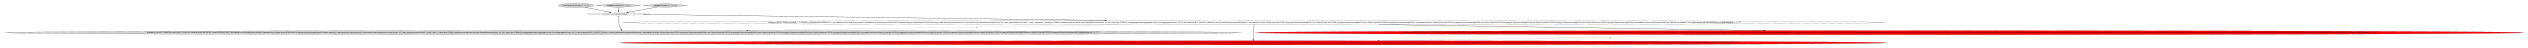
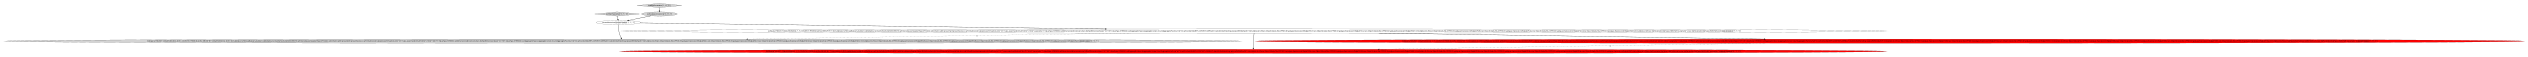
(643, 10) -> (659, 9)
(618, 14) -> (618, 23)
